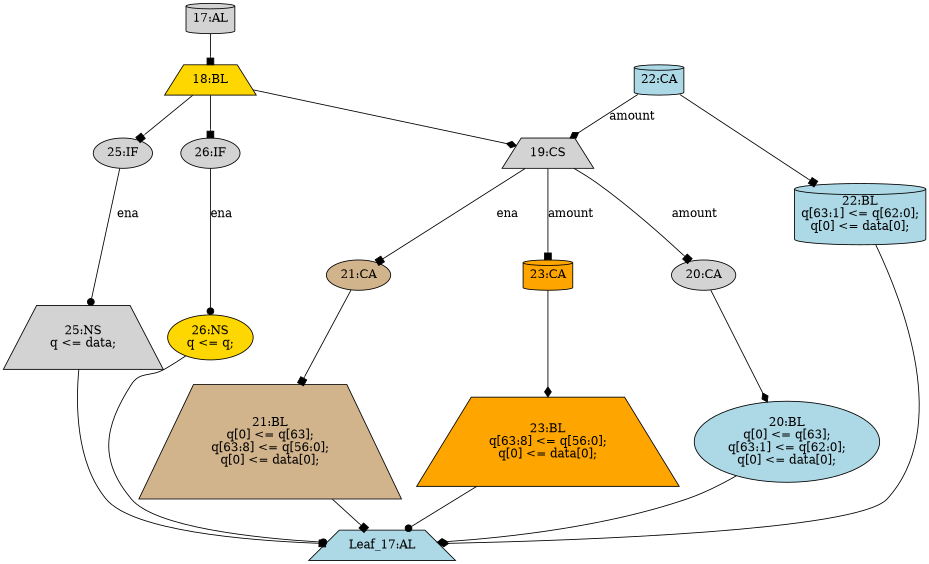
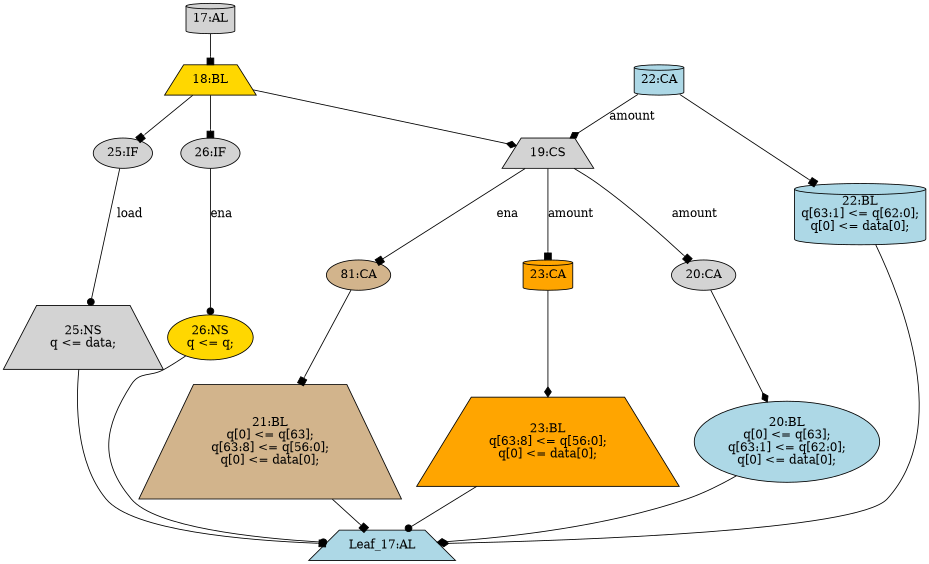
(128, 214) -> (130, 214)
(359, 275) -> (359, 275)
